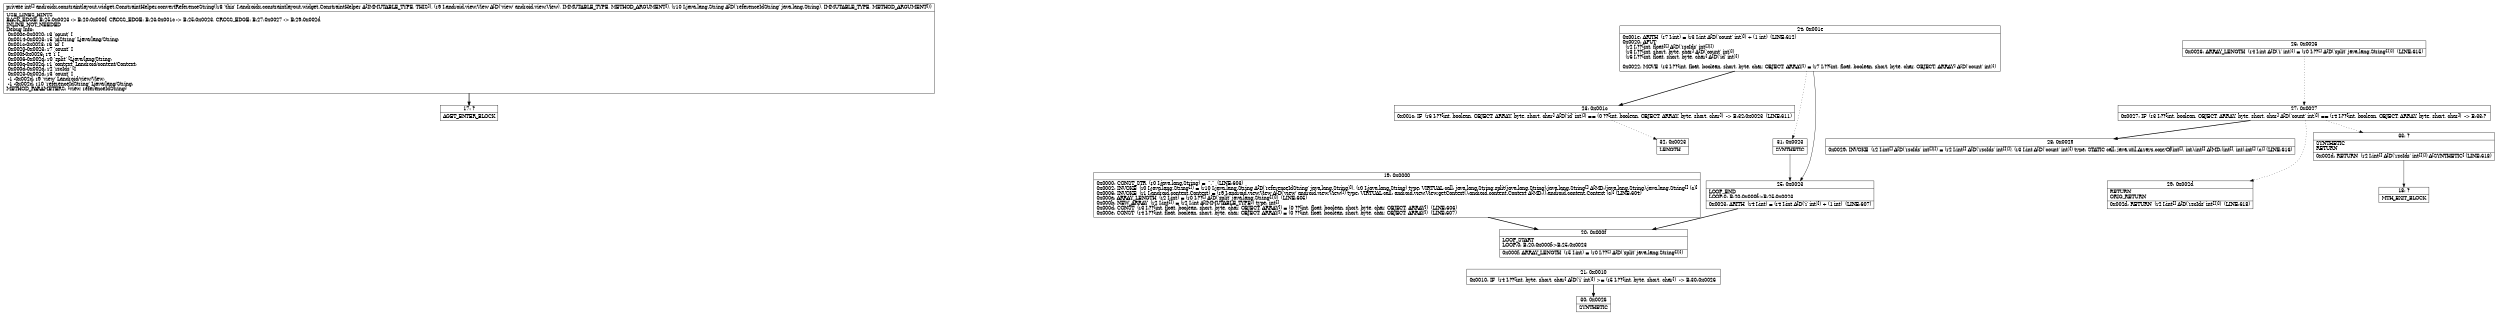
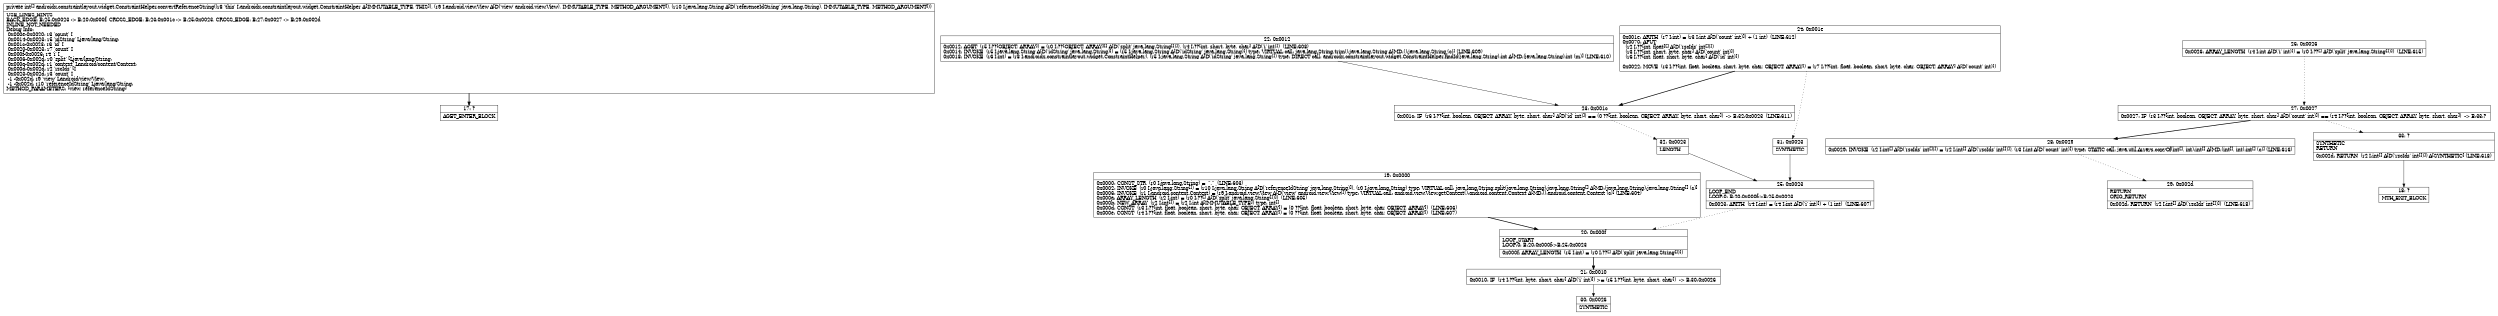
(1641, 42) -> (1641, 42)
none -> (1277, 49)
(1815, 126) -> (1721, 167)
(2295, 163) -> (2111, 167)
(1697, 219) -> (1697, 219)
none -> (1593, 262)
(1593, 289) -> (1593, 289)
